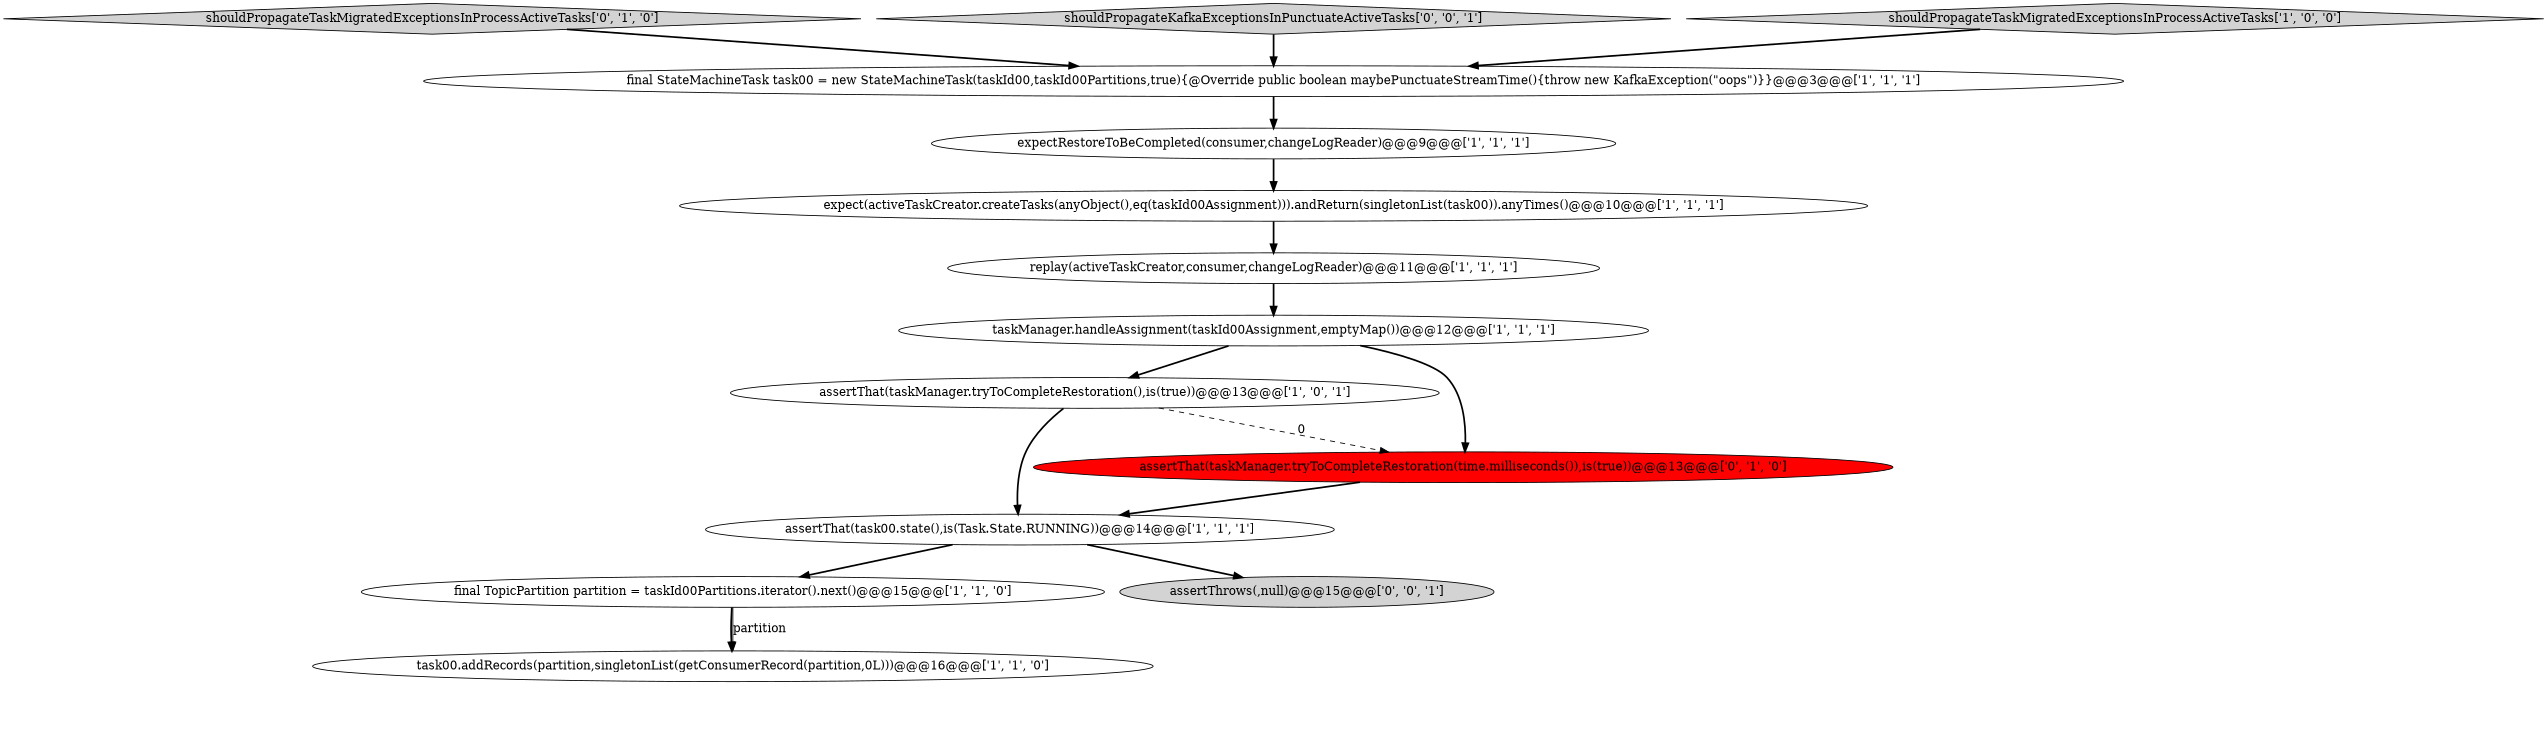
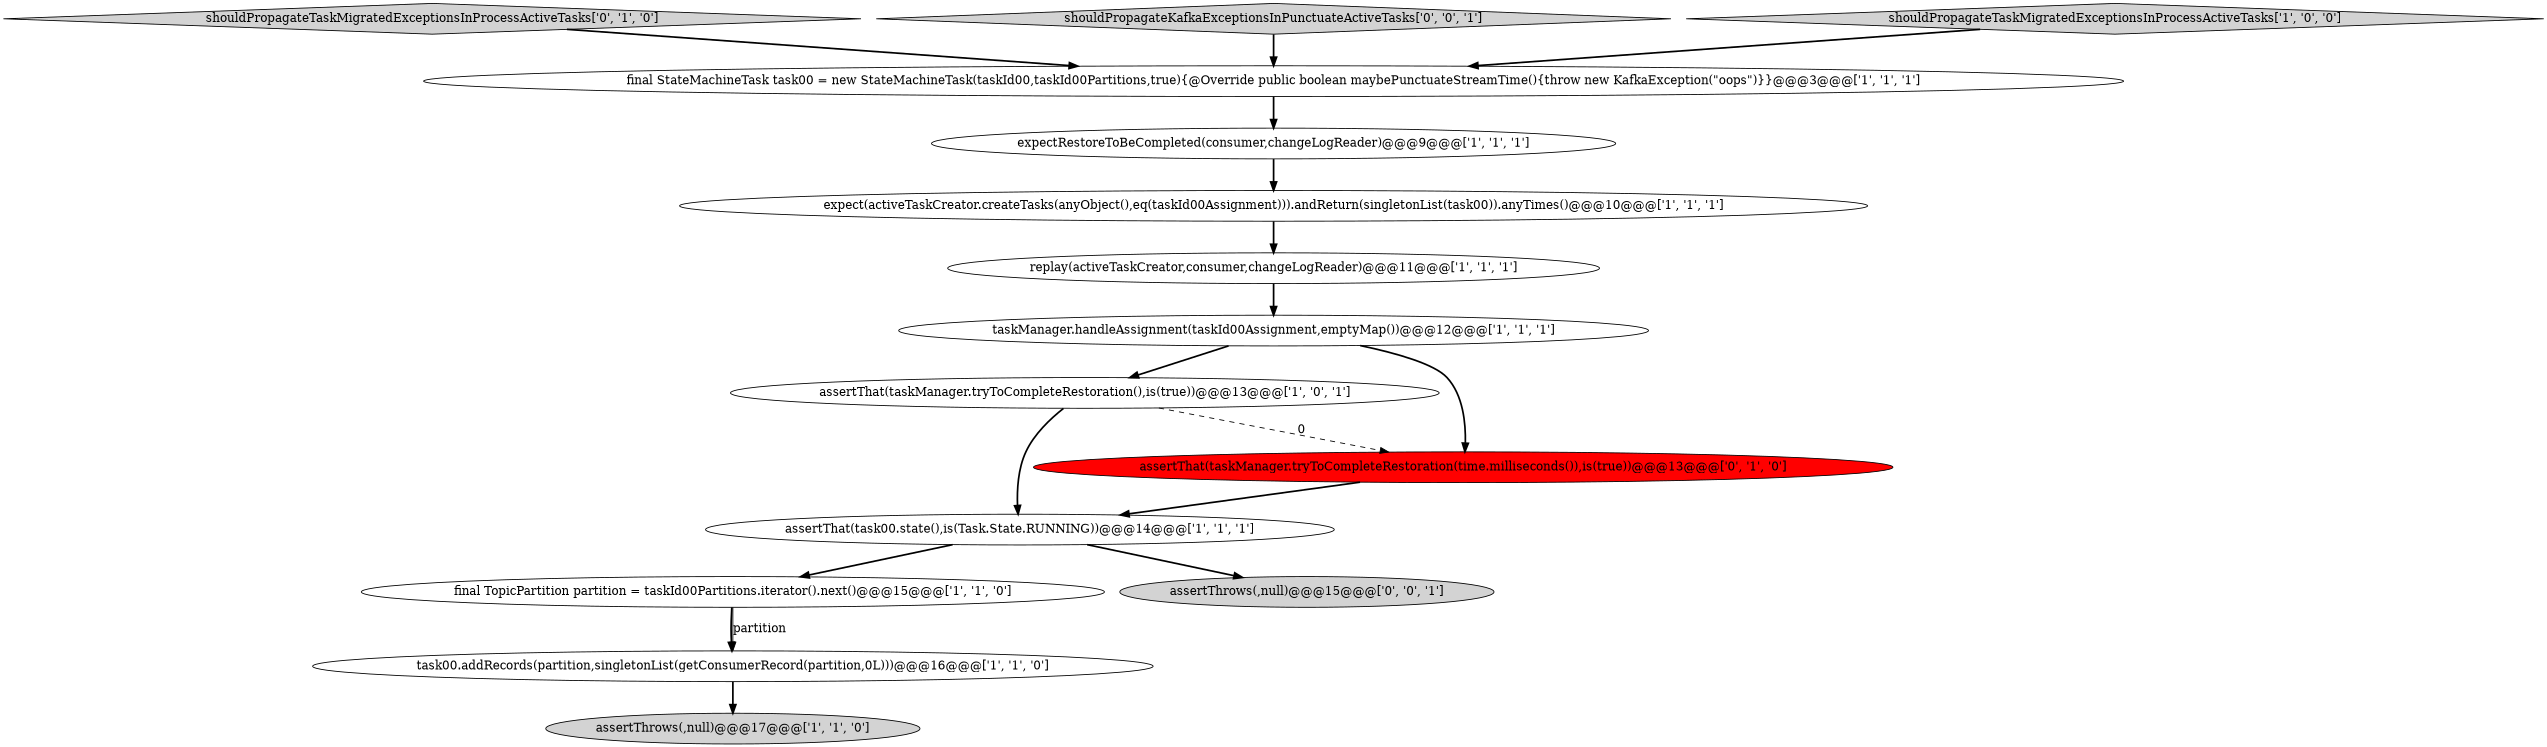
none -> (733, 729)
